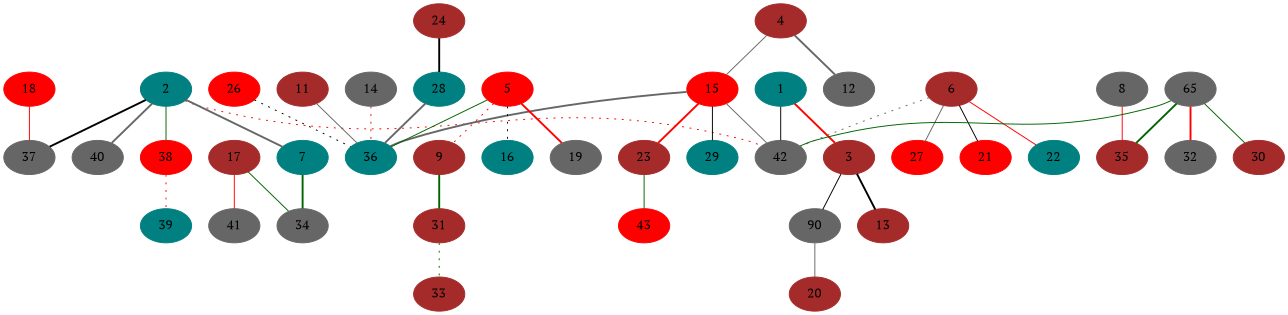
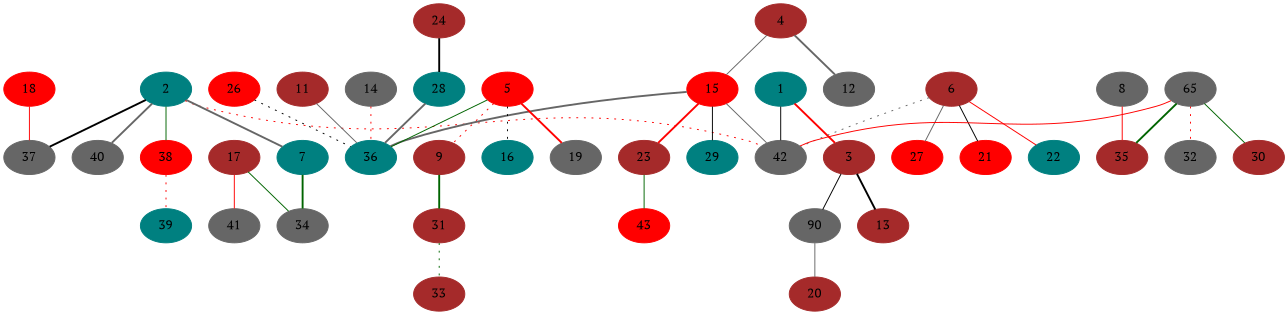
(986, 123) -> (986, 123)
(1191, 123) -> (1191, 123)
